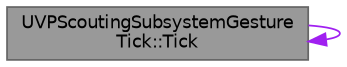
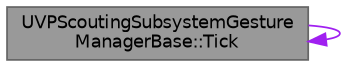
(158, 33) -> (158, 33)
